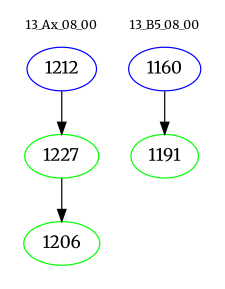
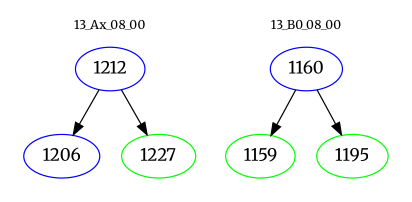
(165, 26) -> (306, 26)
(165, 156) -> (352, 156)
none -> (260, 156)
(62, 194) -> (89, 107)
(62, 243) -> (62, 156)
